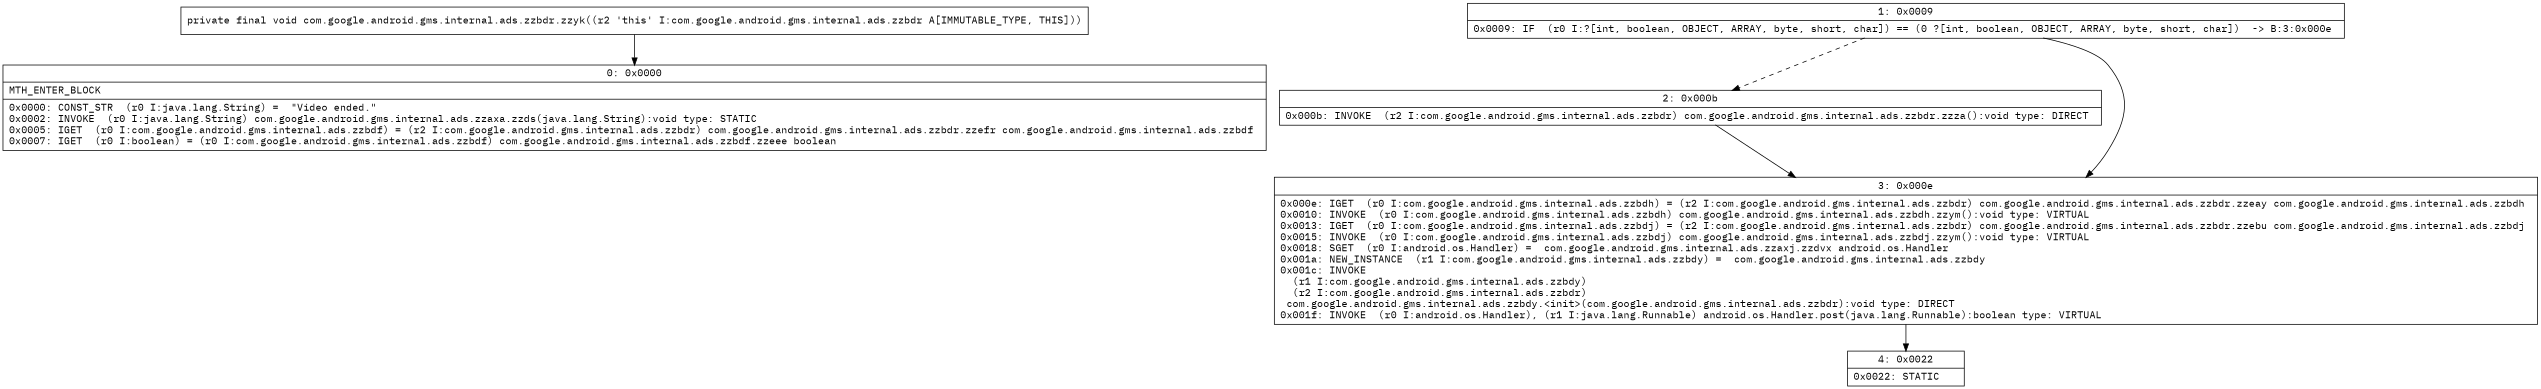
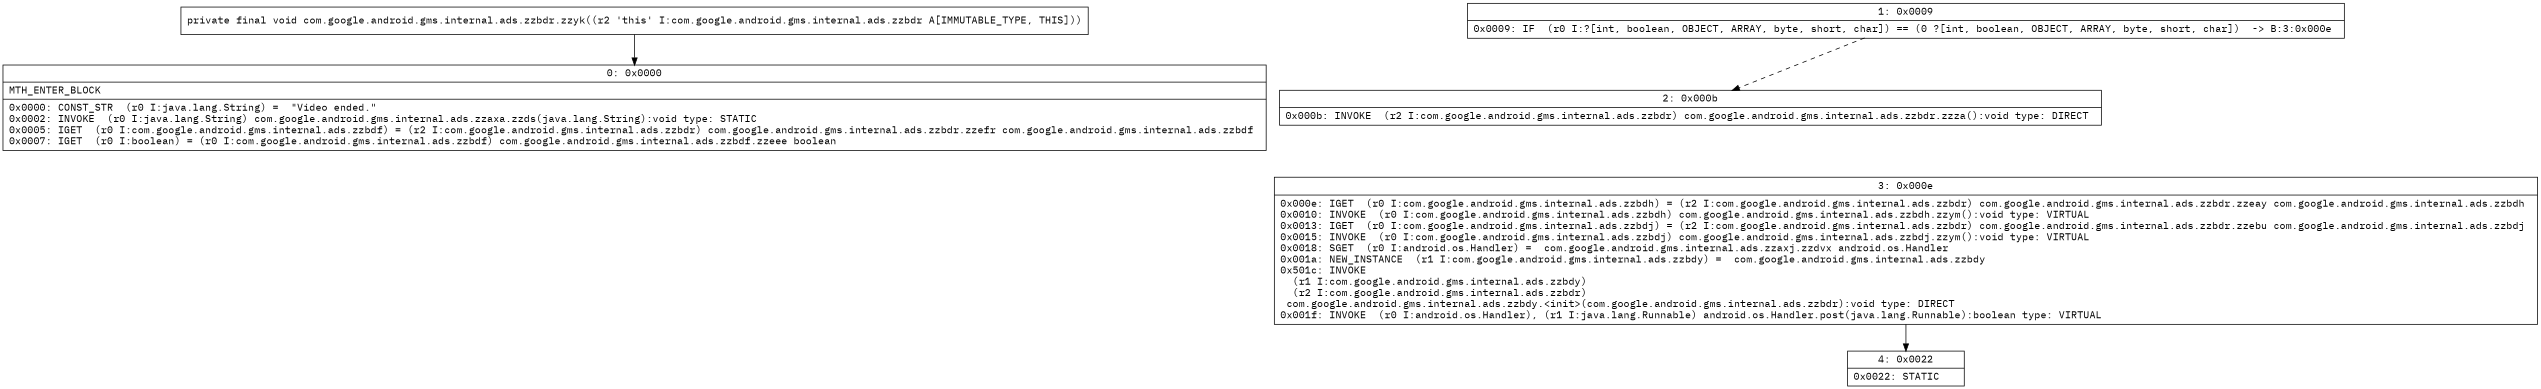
(2121, 86) -> none
(1752, 149) -> none
(1330, 270) -> (1330, 270)
